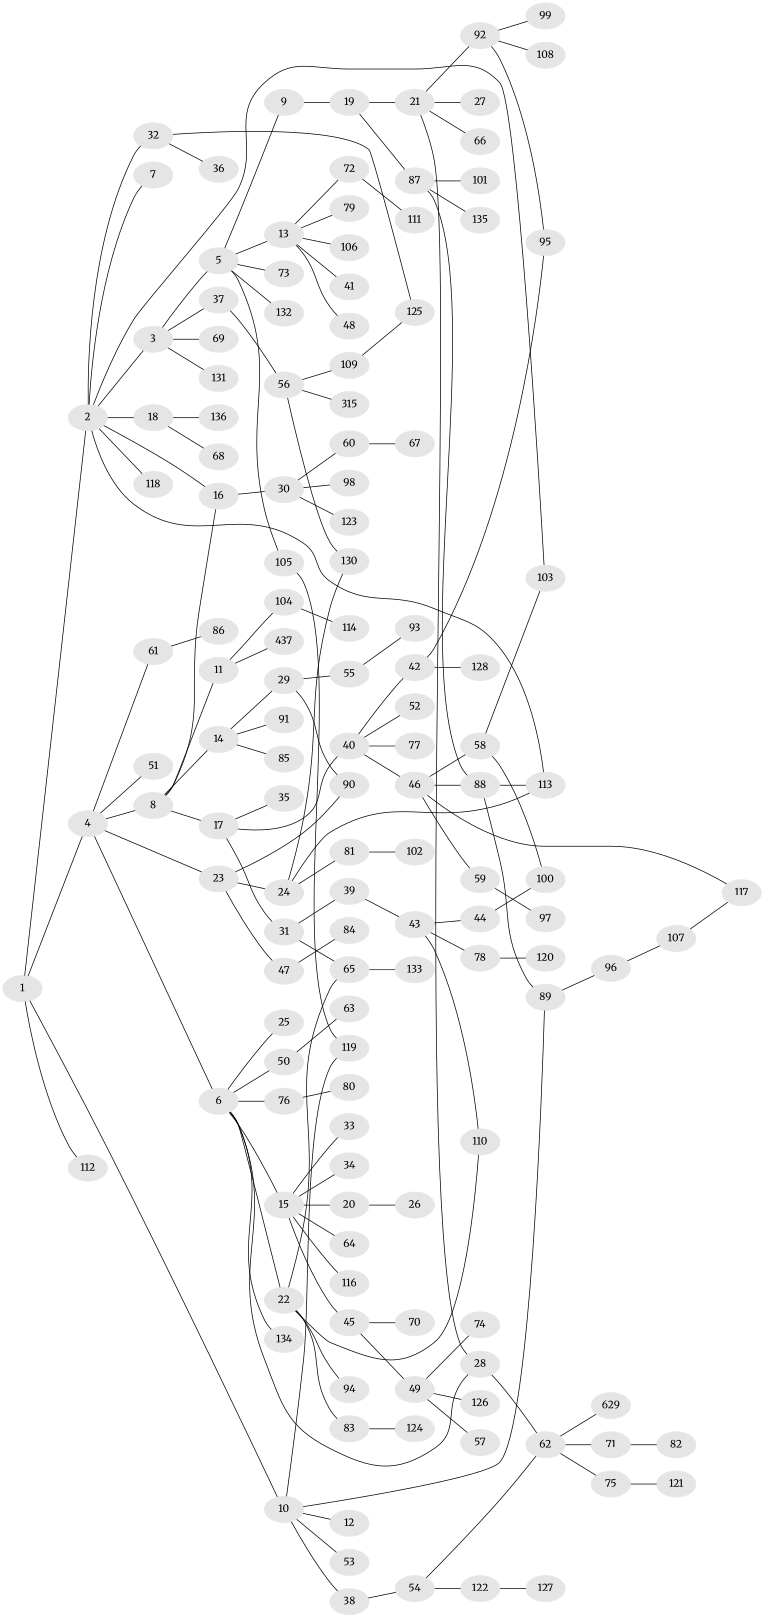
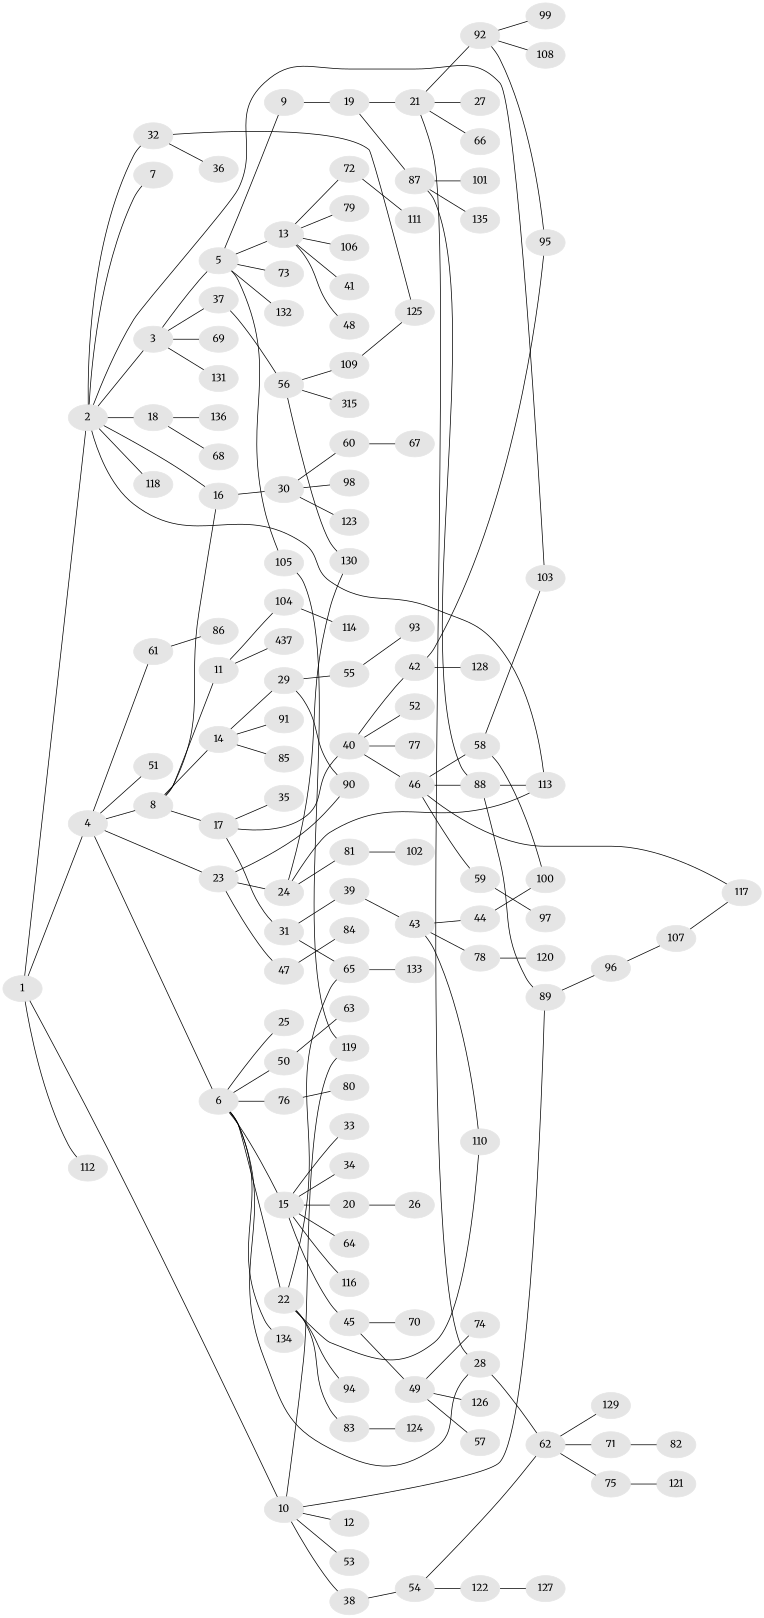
(611, 1406) -> (611, 1406)
